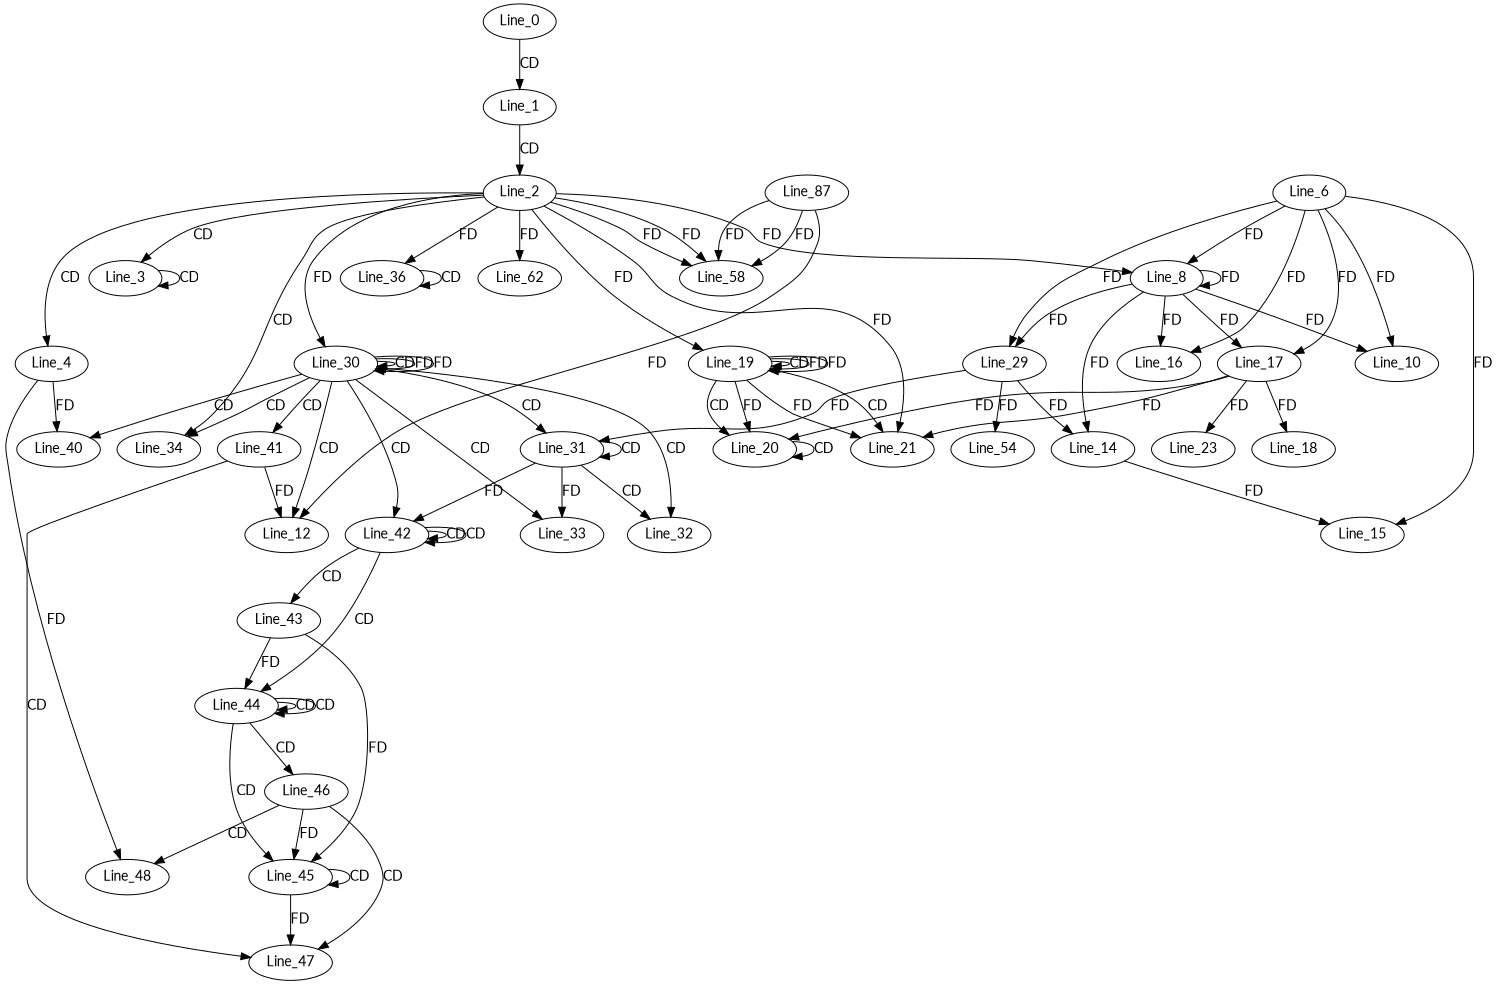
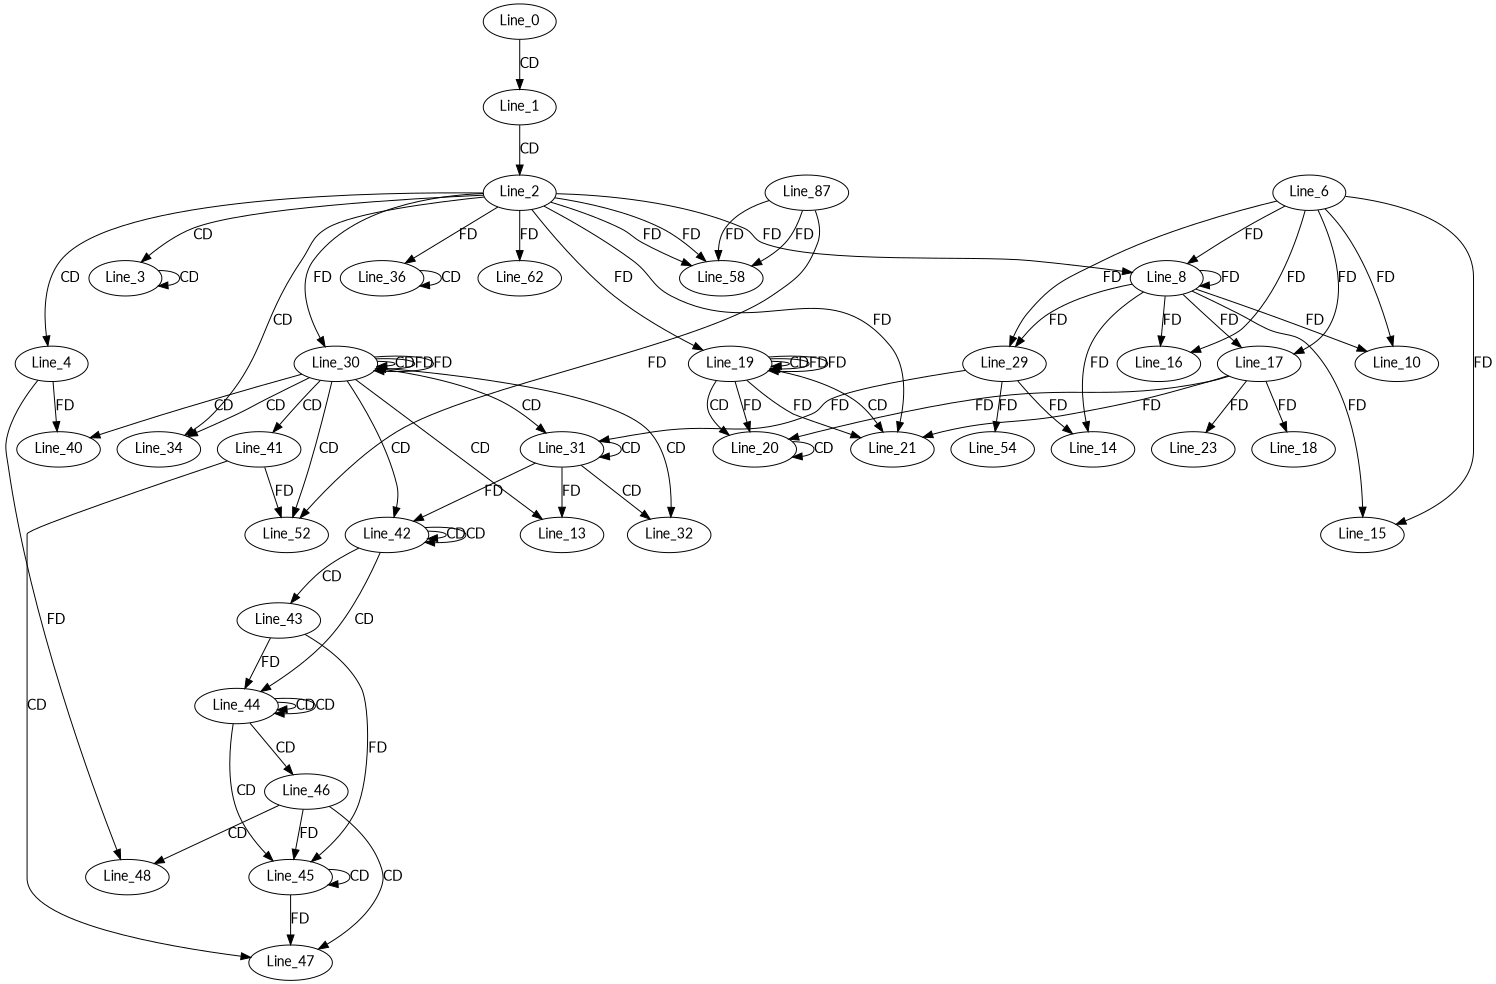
(1222, 492) -> (1323, 363)
(287, 535) -> (287, 535)
(562, 535) -> (562, 535)
